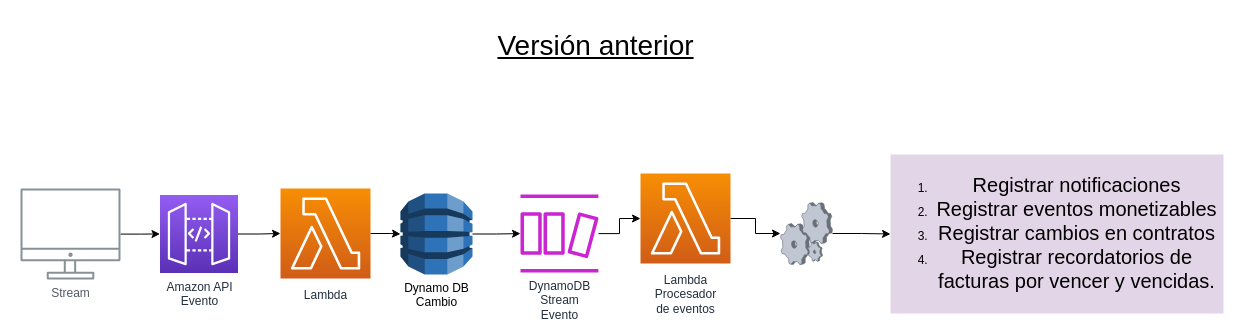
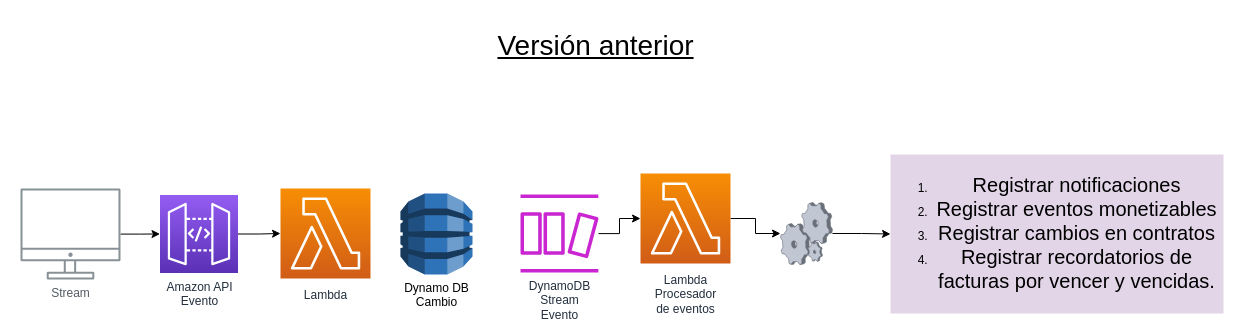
(382, 234) -> none
(493, 234) -> none
